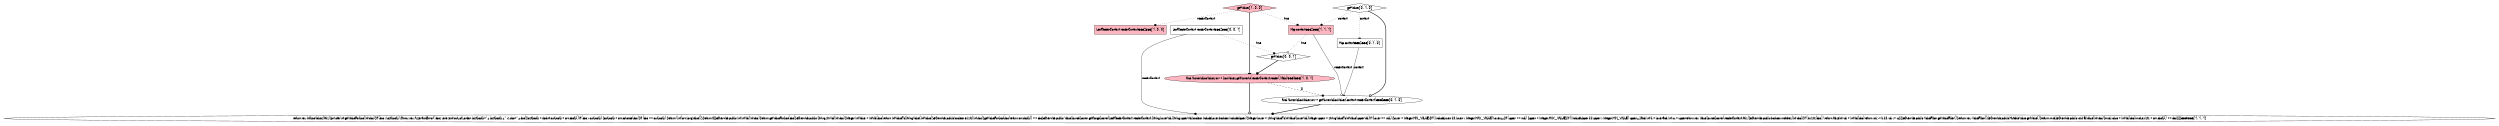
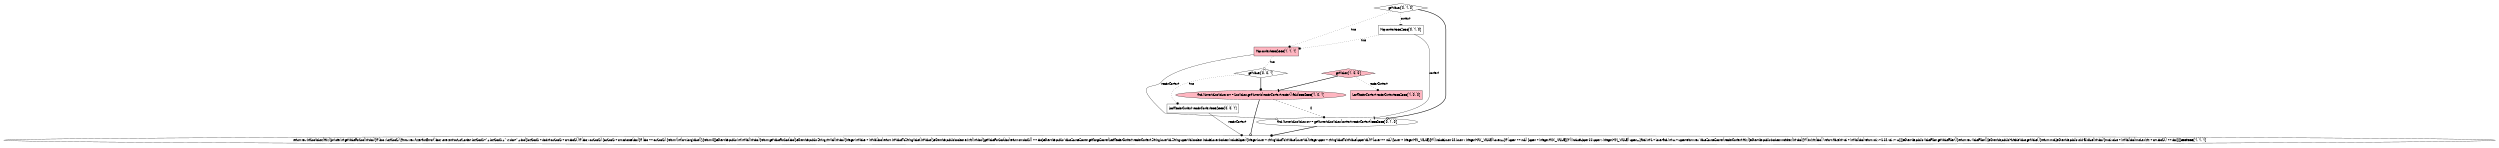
(1277, 18) -> (1342, 42)
(1343, 19) -> (1353, 30)
(1246, 44) -> (1199, 80)
